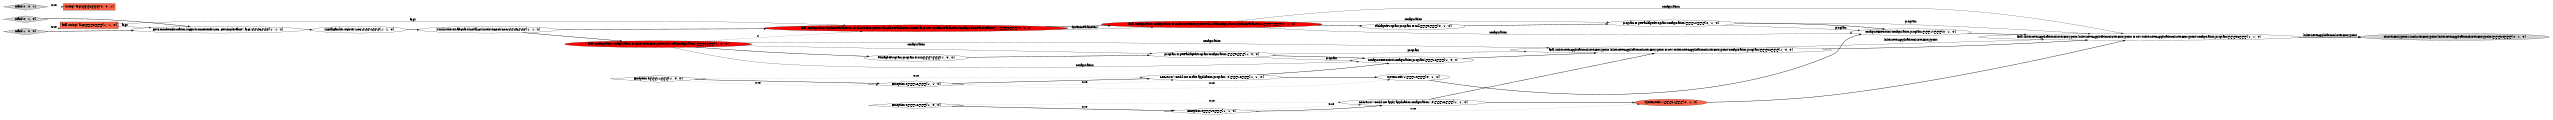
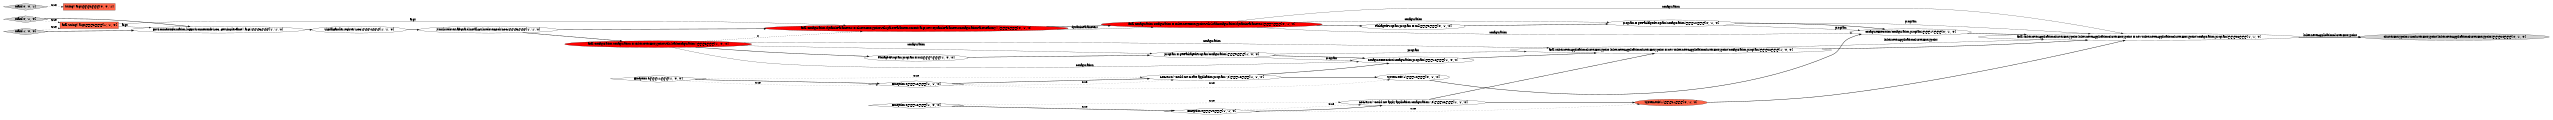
none -> (49, 21)
